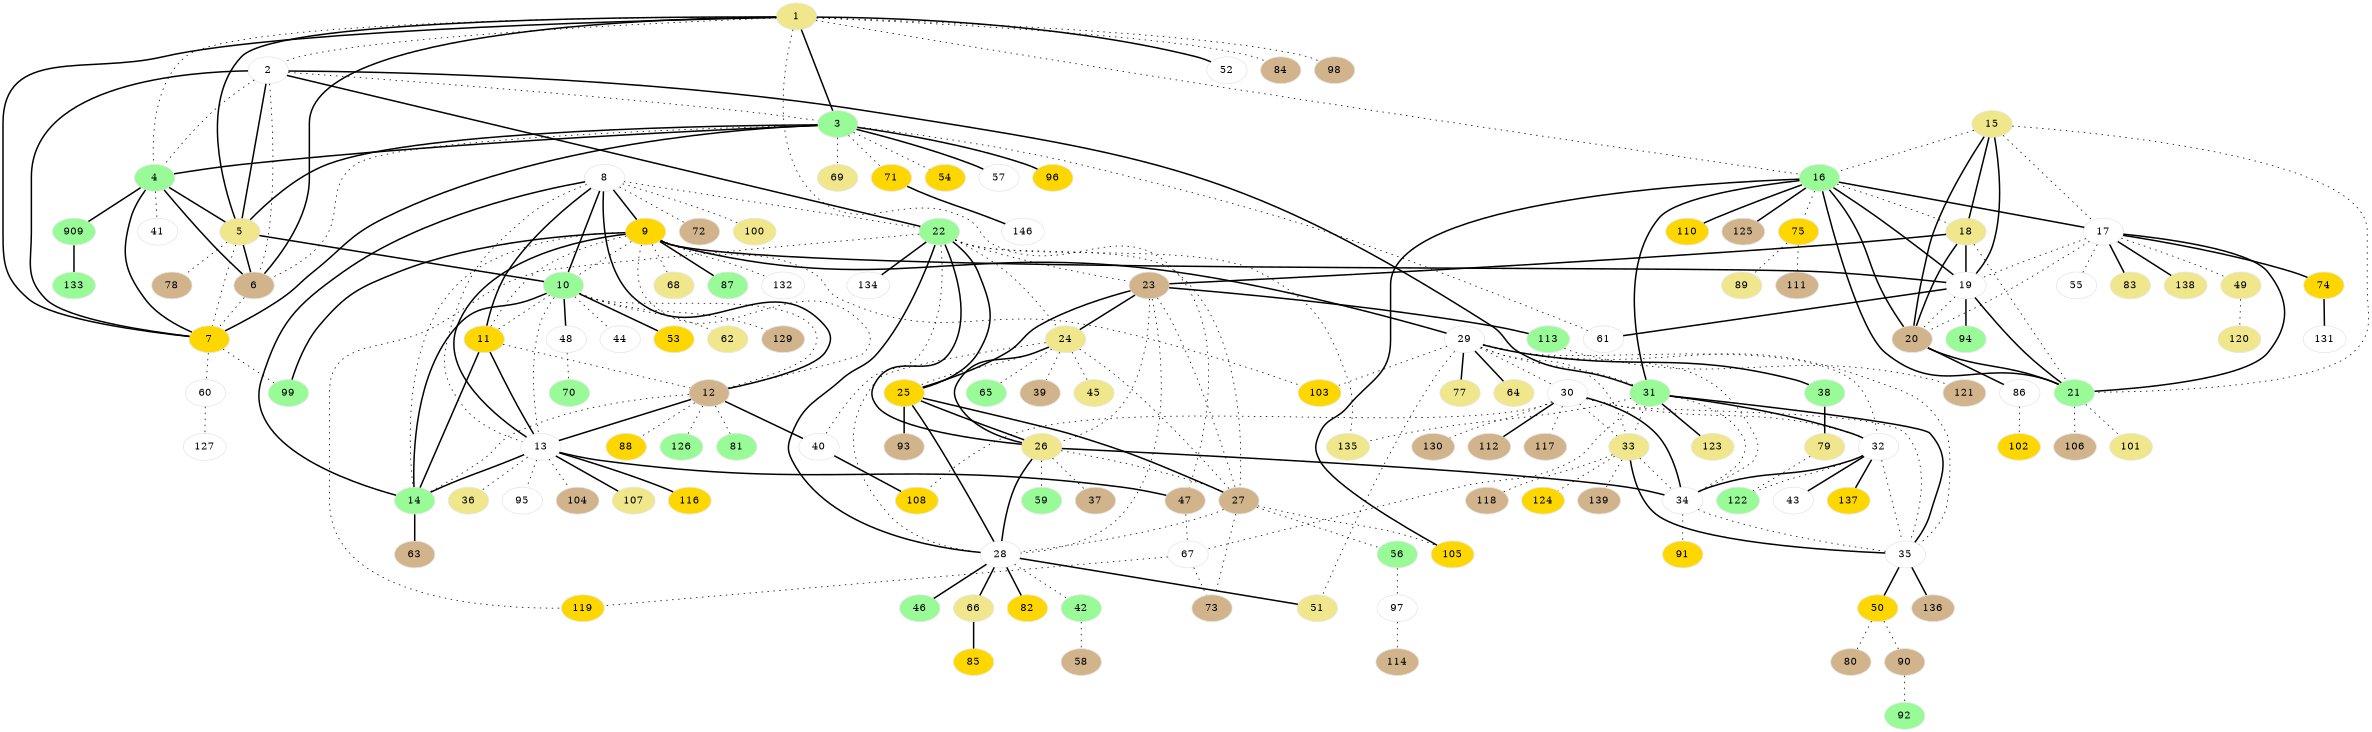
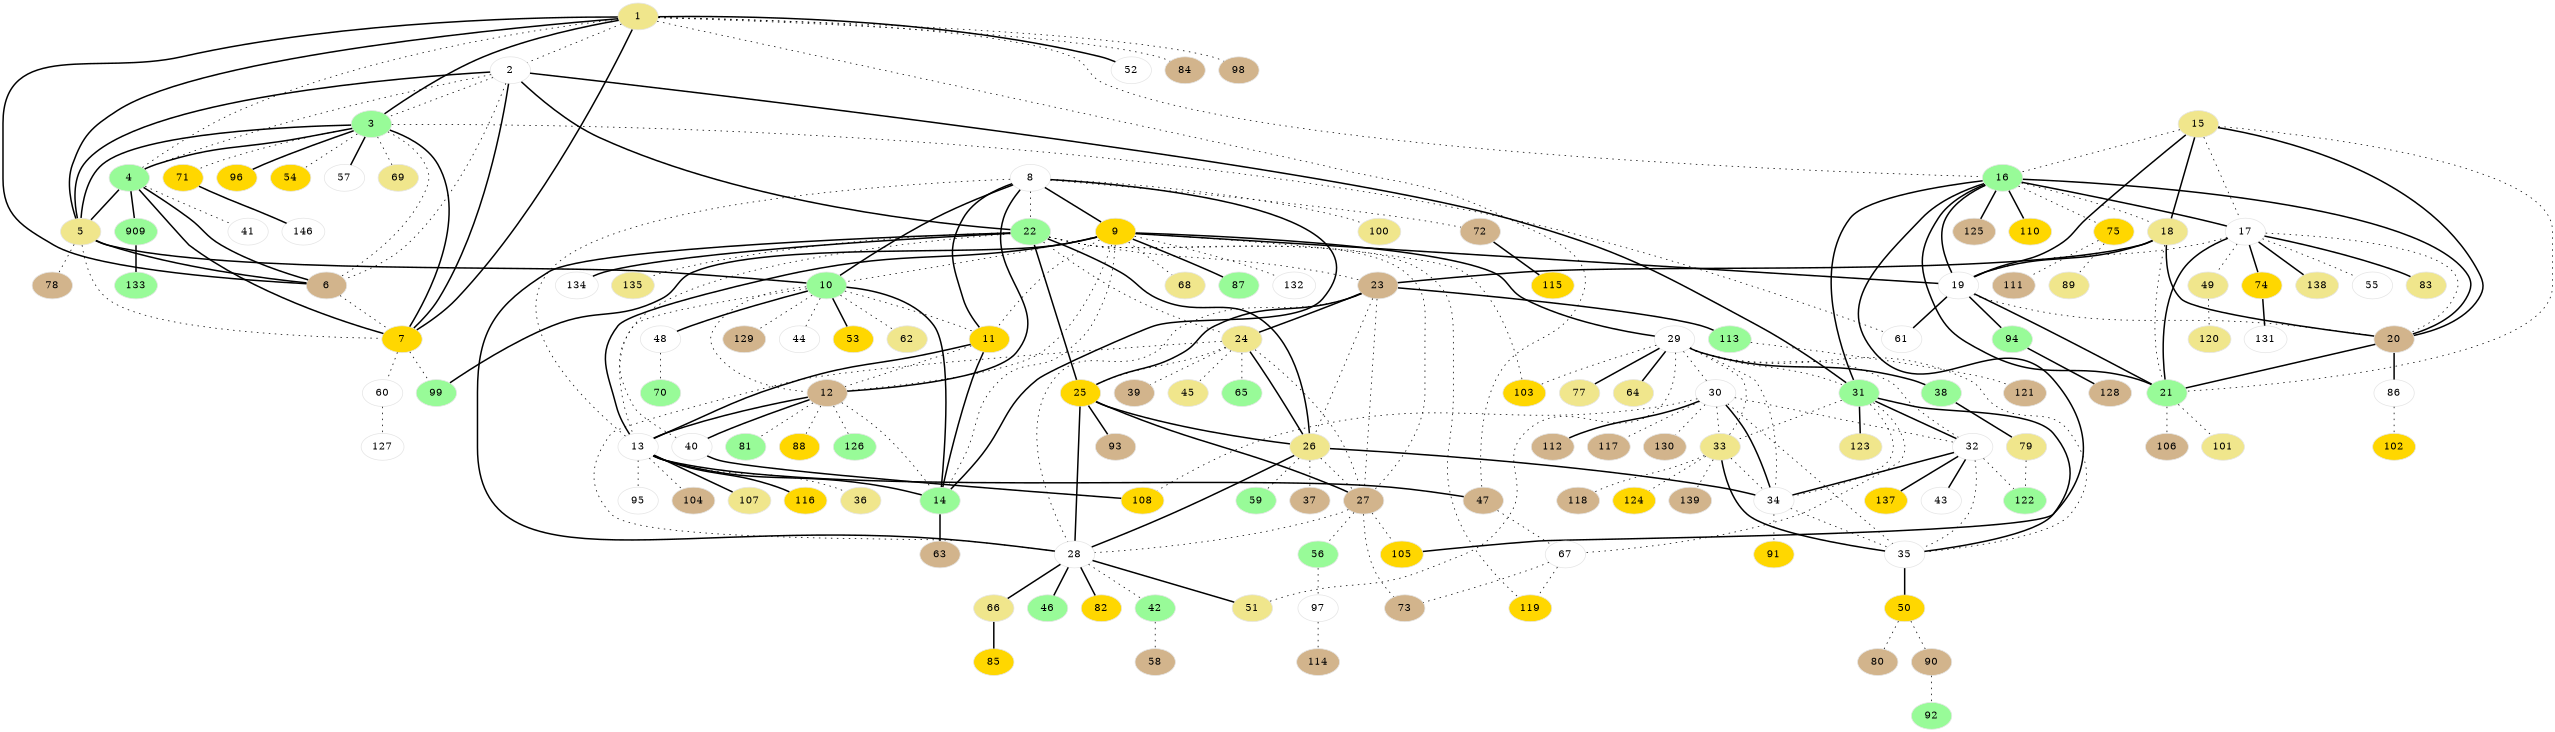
none -> (1553, 285)
none -> (2110, 393)
(1473, 423) -> none
(1933, 608) -> none
